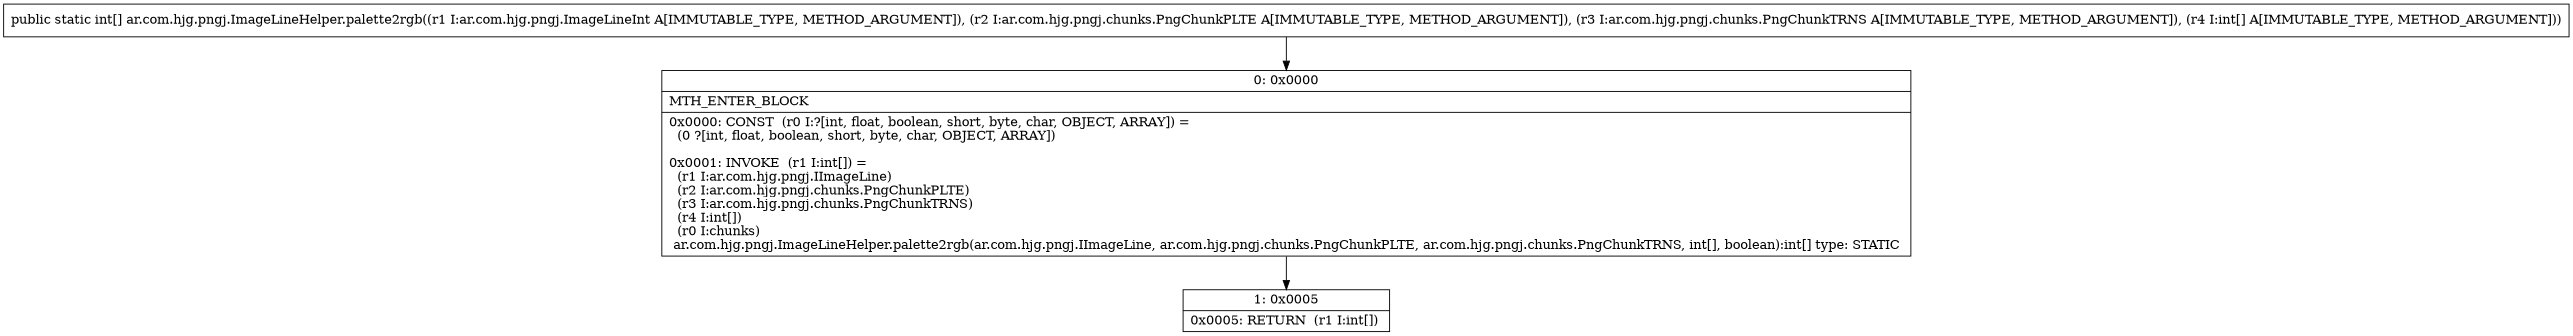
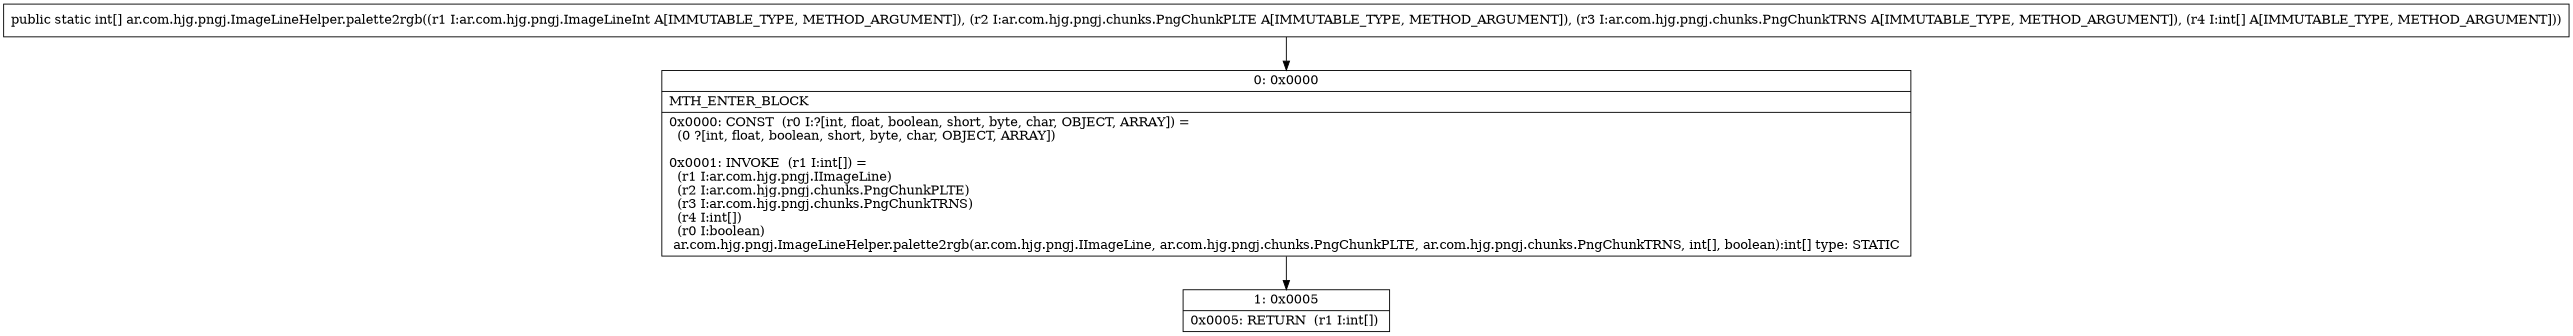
(715, 232) -> (717, 232)
